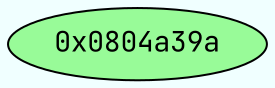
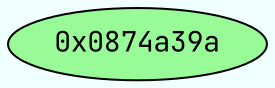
(137, 44) -> (137, 44)
